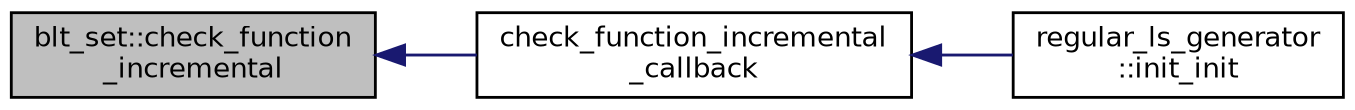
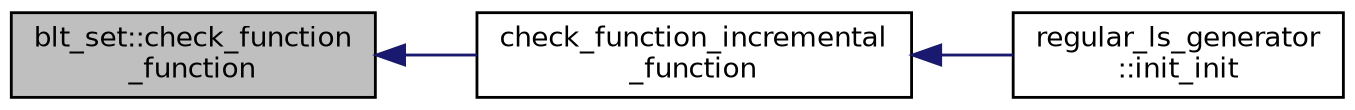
(193, 55) -> (193, 55)
(694, 55) -> (694, 55)
